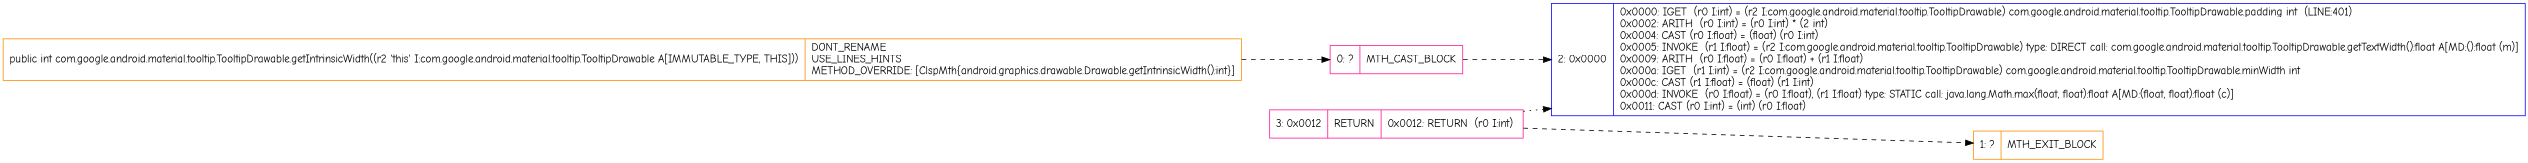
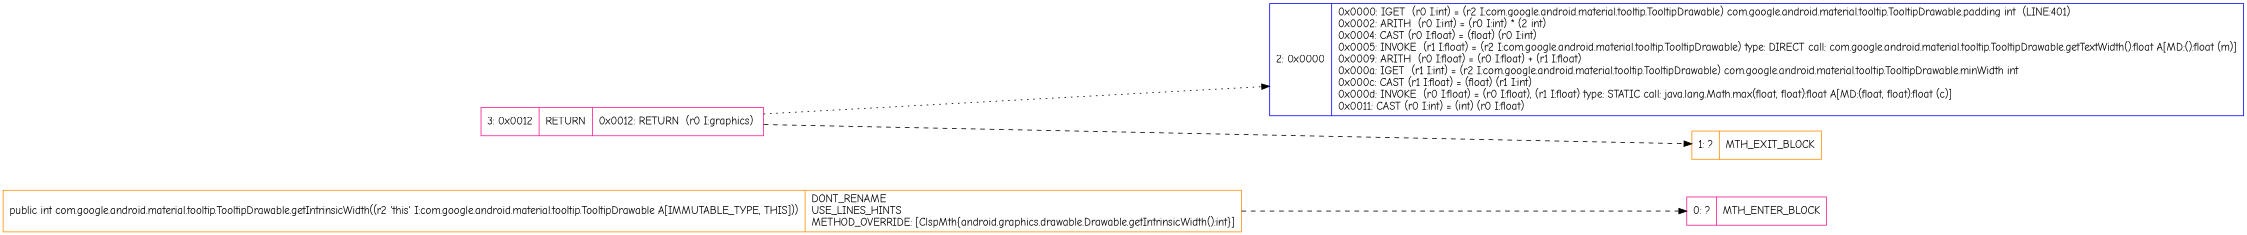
(1411, 59) -> (1772, 211)
(1503, 60) -> none
(1452, 124) -> (678, 121)
